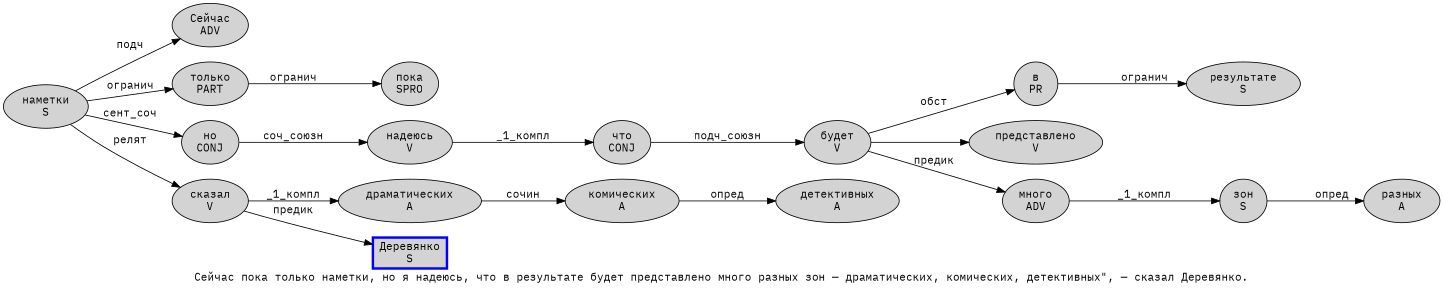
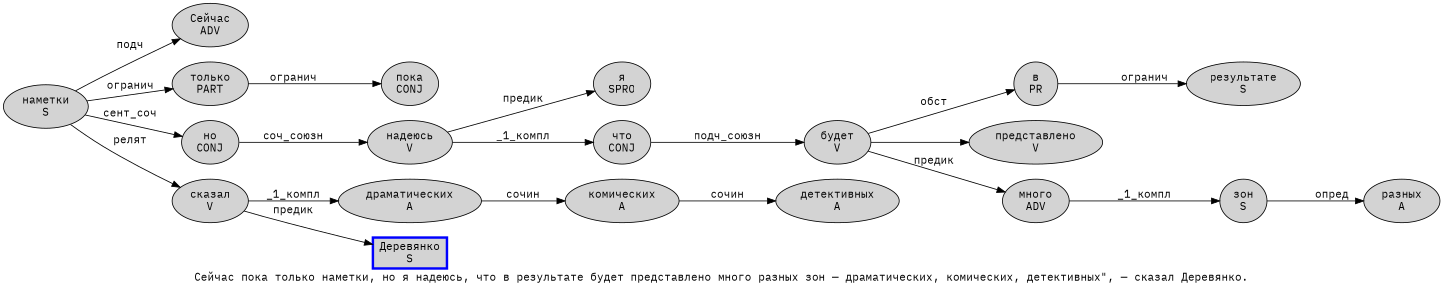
(410, 84) -> (410, 84)
none -> (622, 84)
(728, 195) -> (728, 195)
